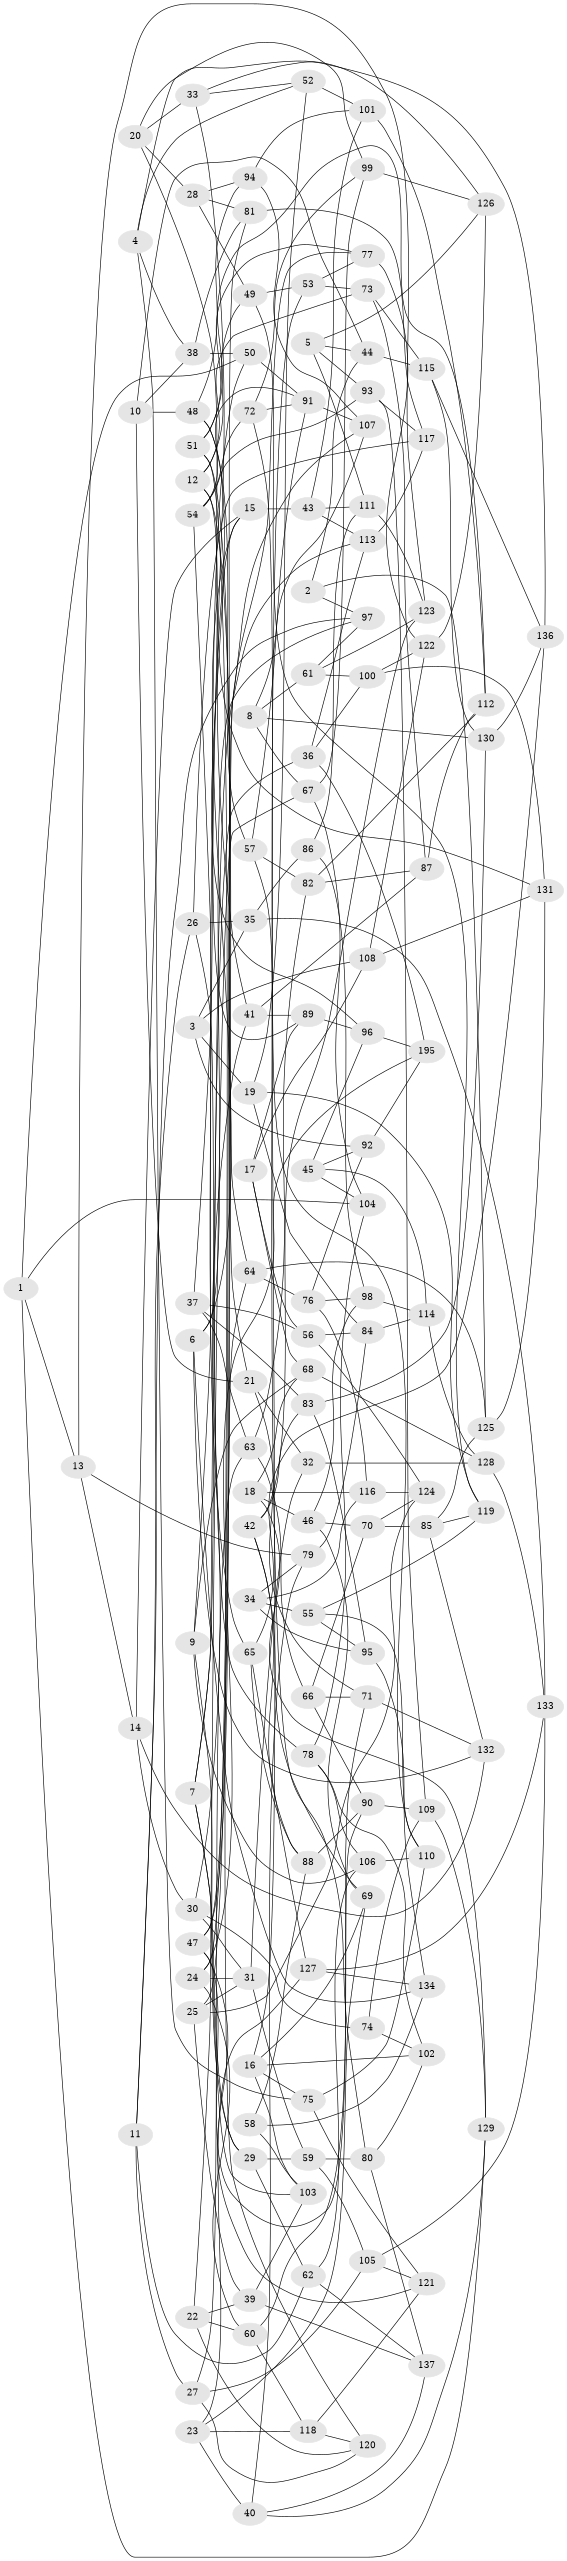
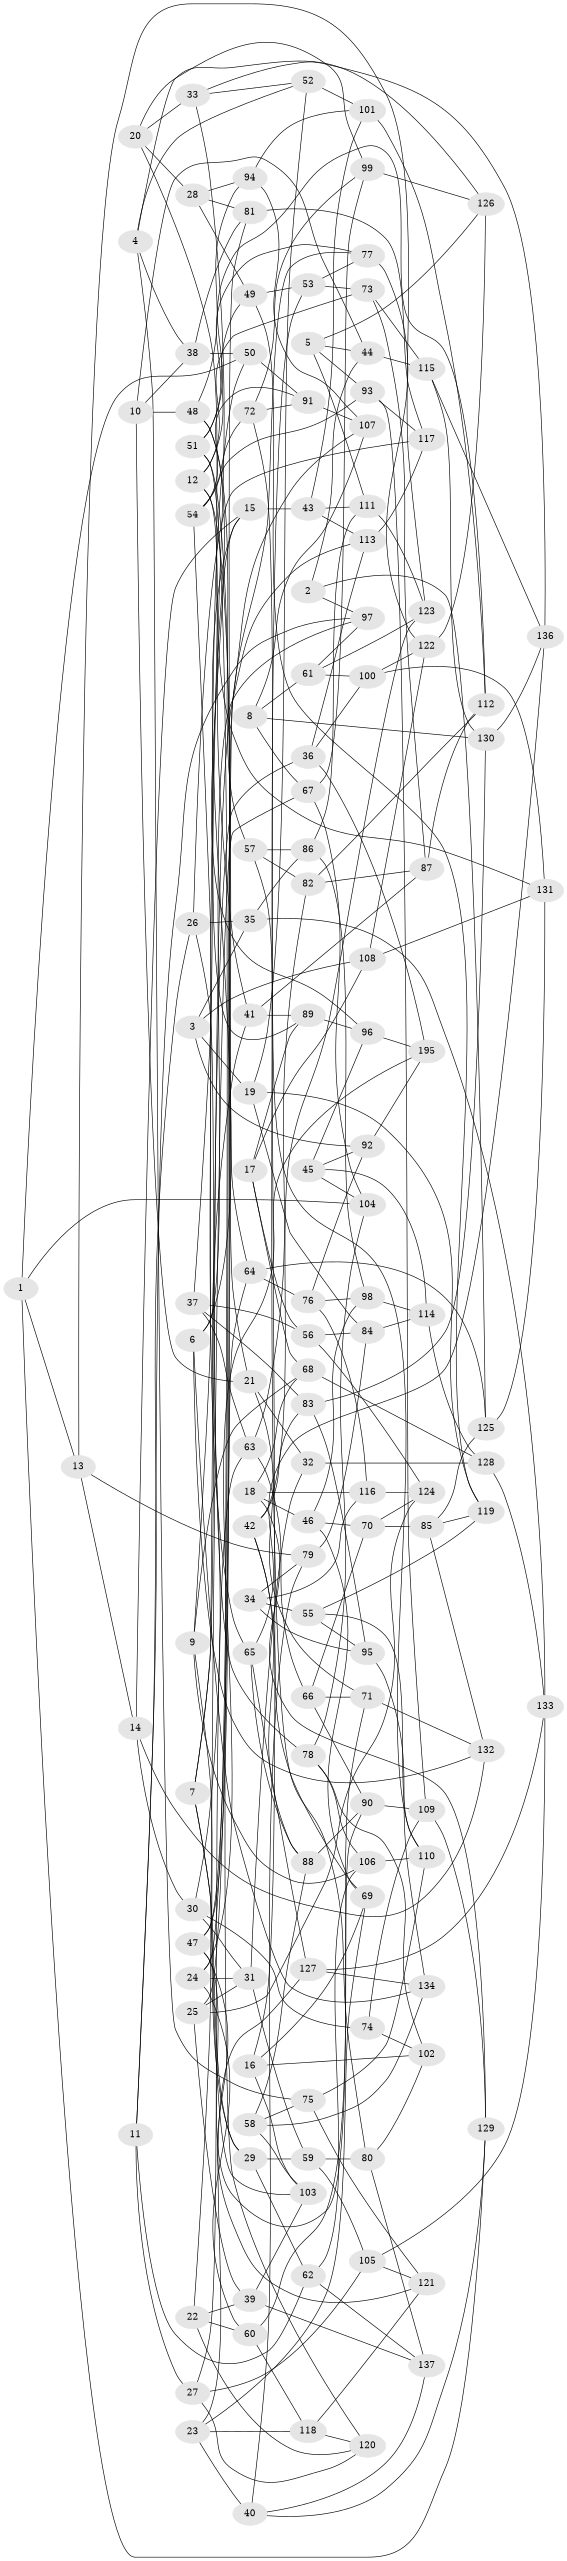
(281, 572) -> (284, 850)
(284, 2086) -> (279, 2113)
